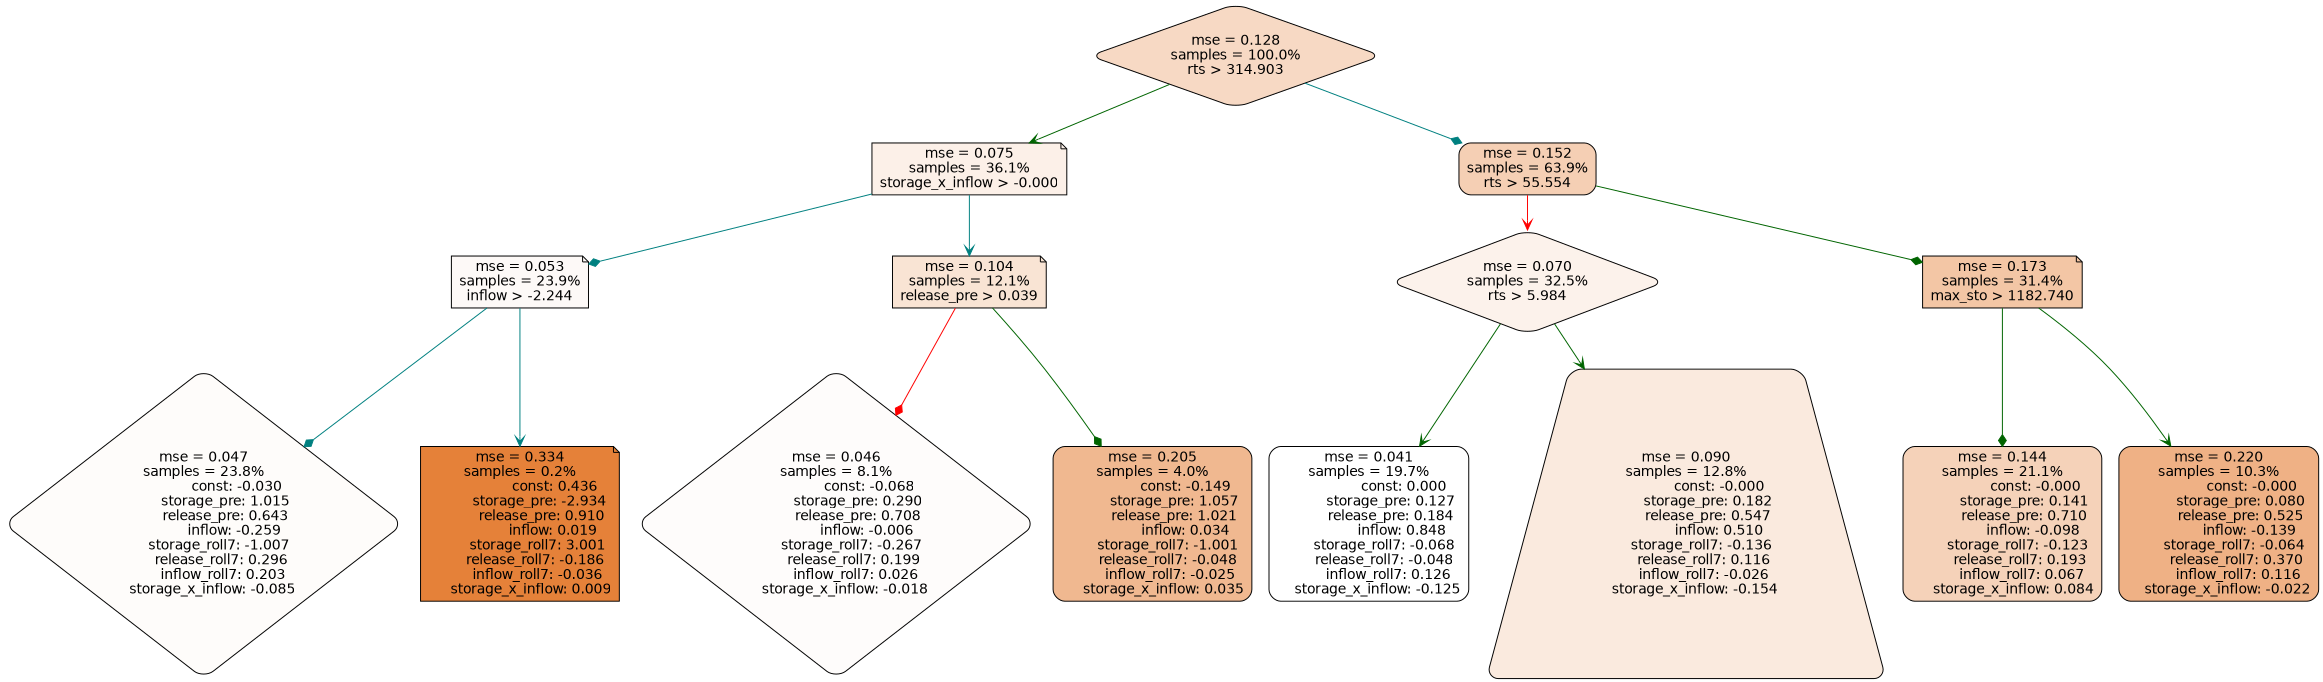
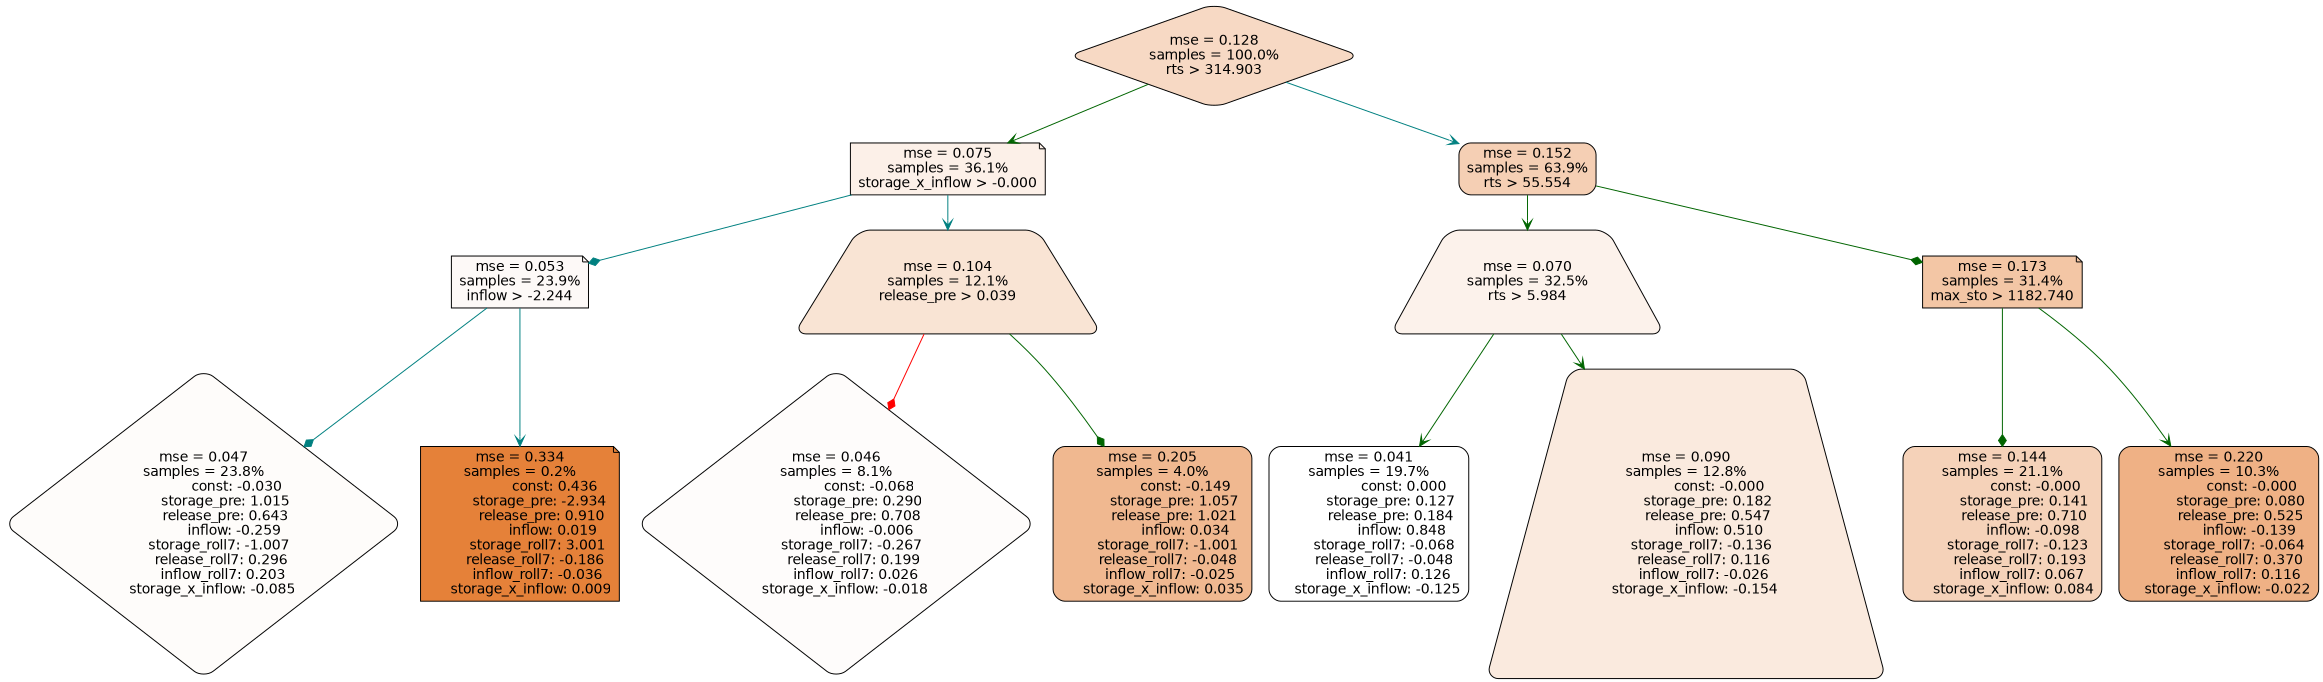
(1378, 111) -> (1368, 111)
(1528, 208) -> (1528, 208)
(969, 282) -> (948, 282)
(1528, 282) -> (1528, 282)
